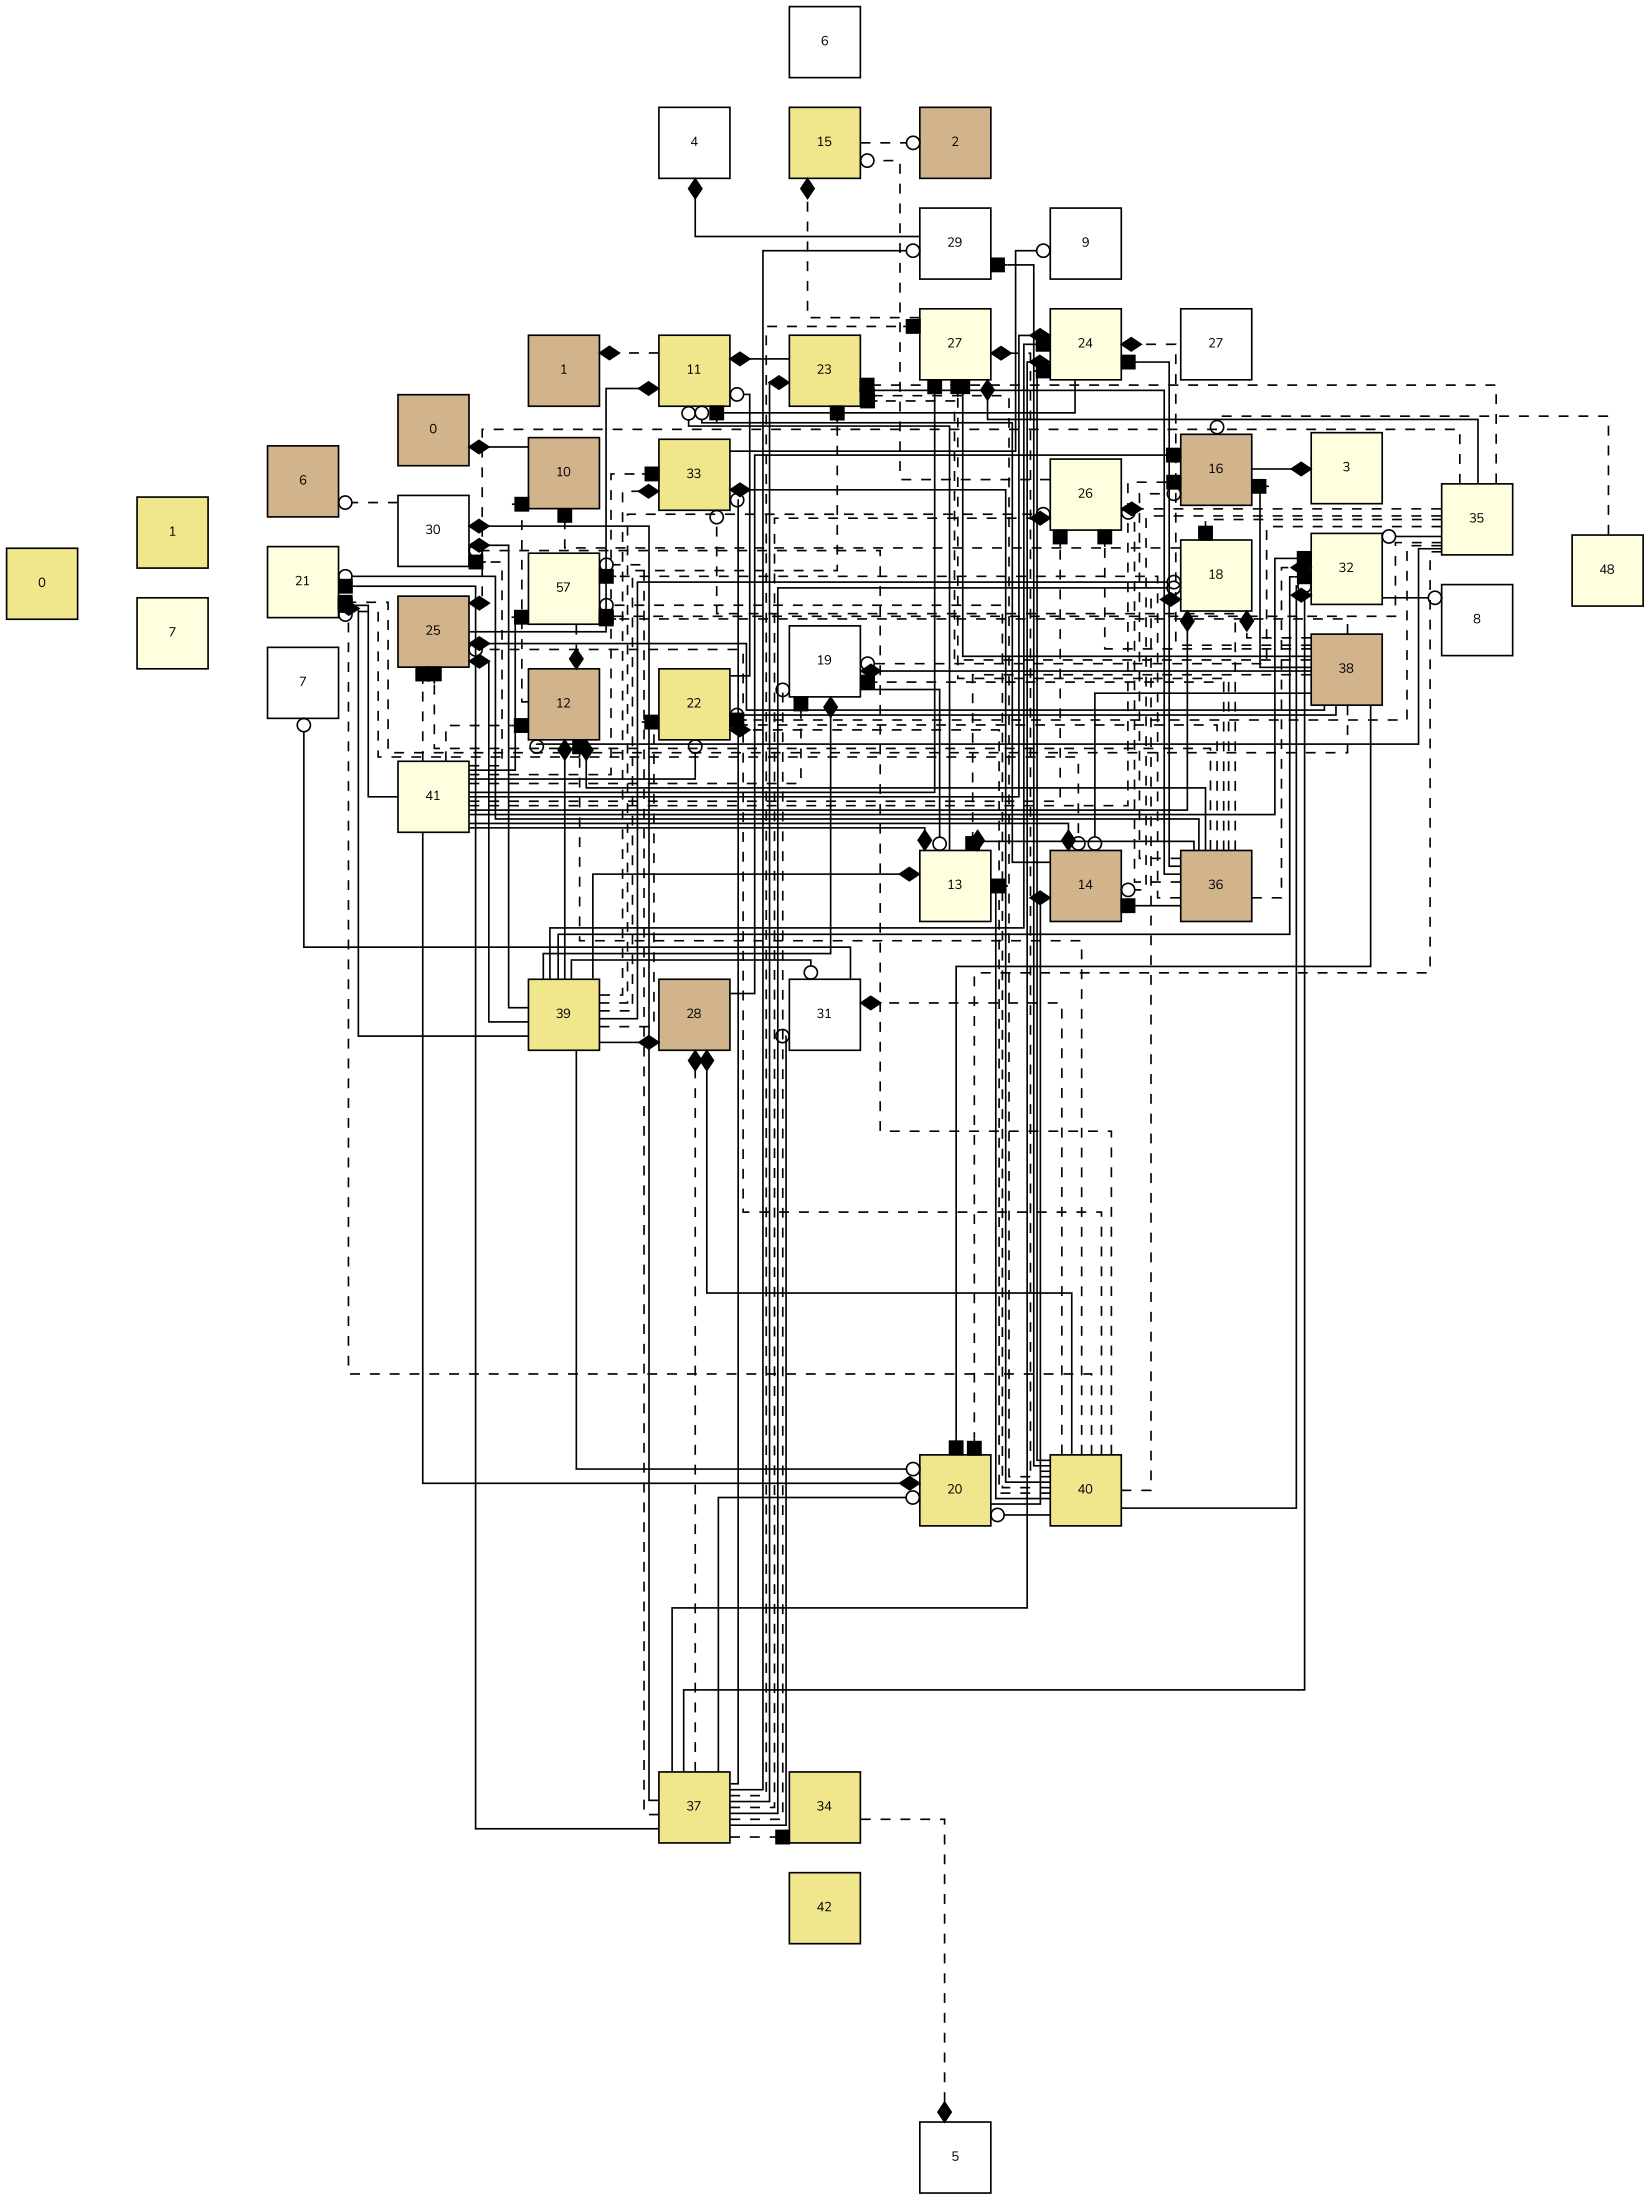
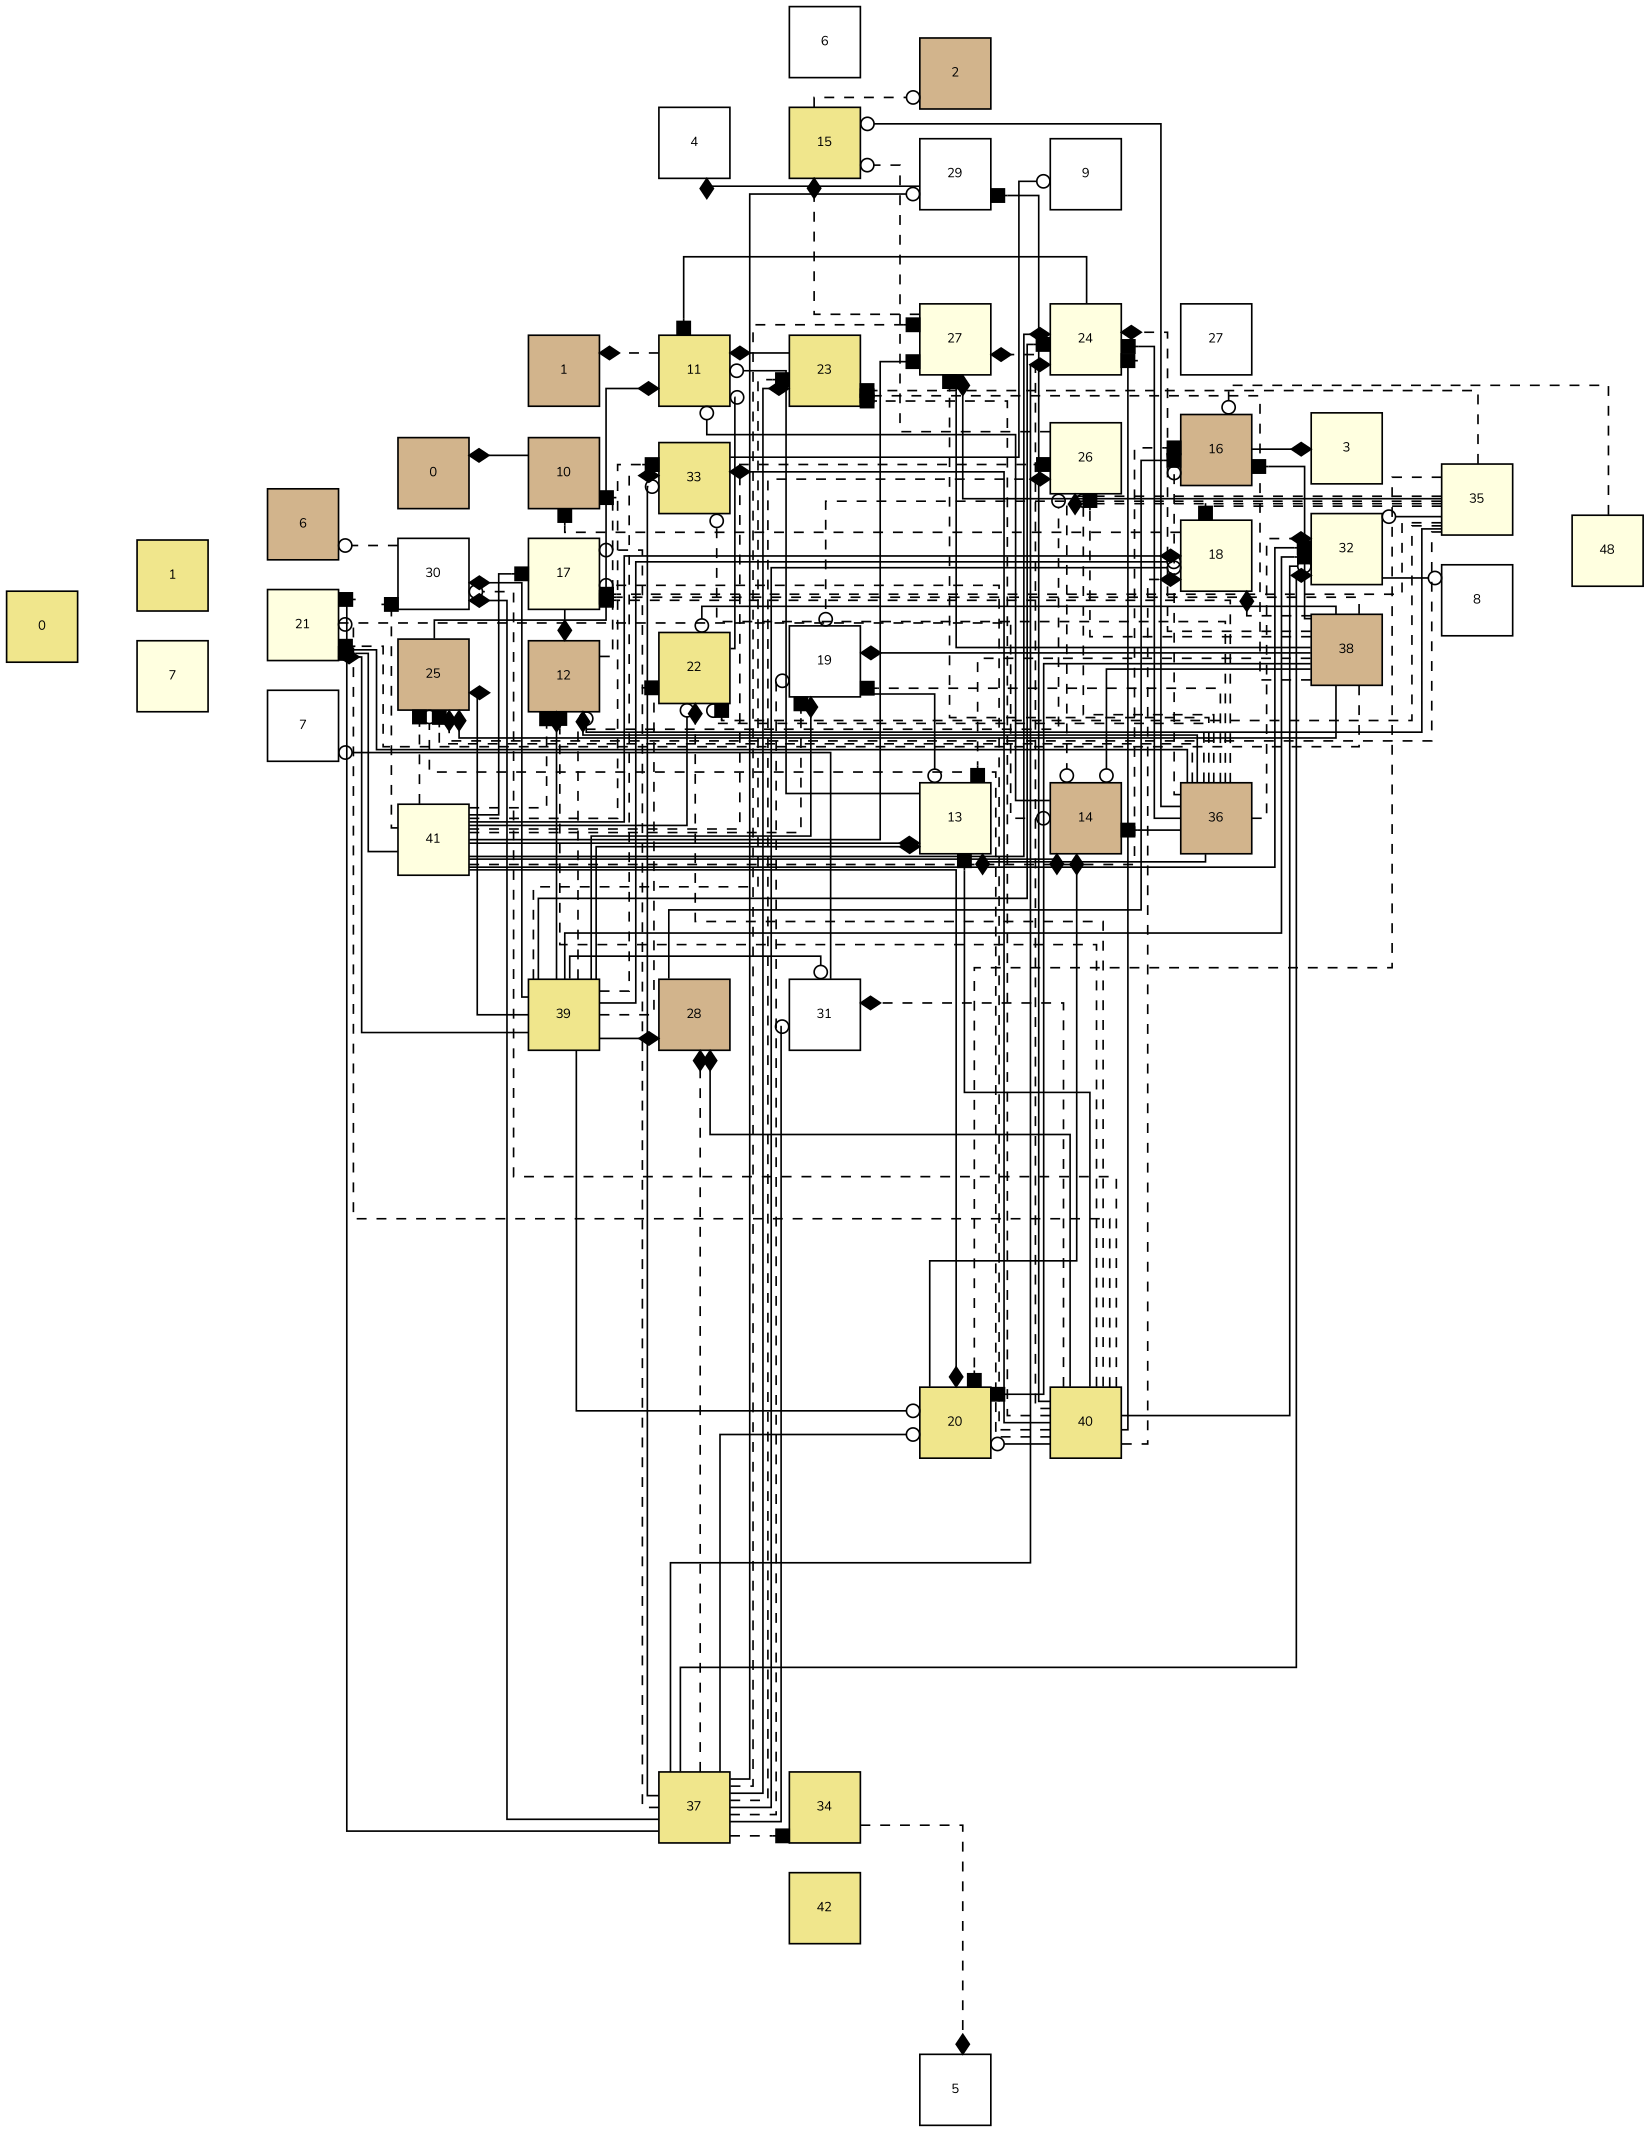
(1164, 495) -> (1161, 307)
(564, 589) -> (564, 574)
